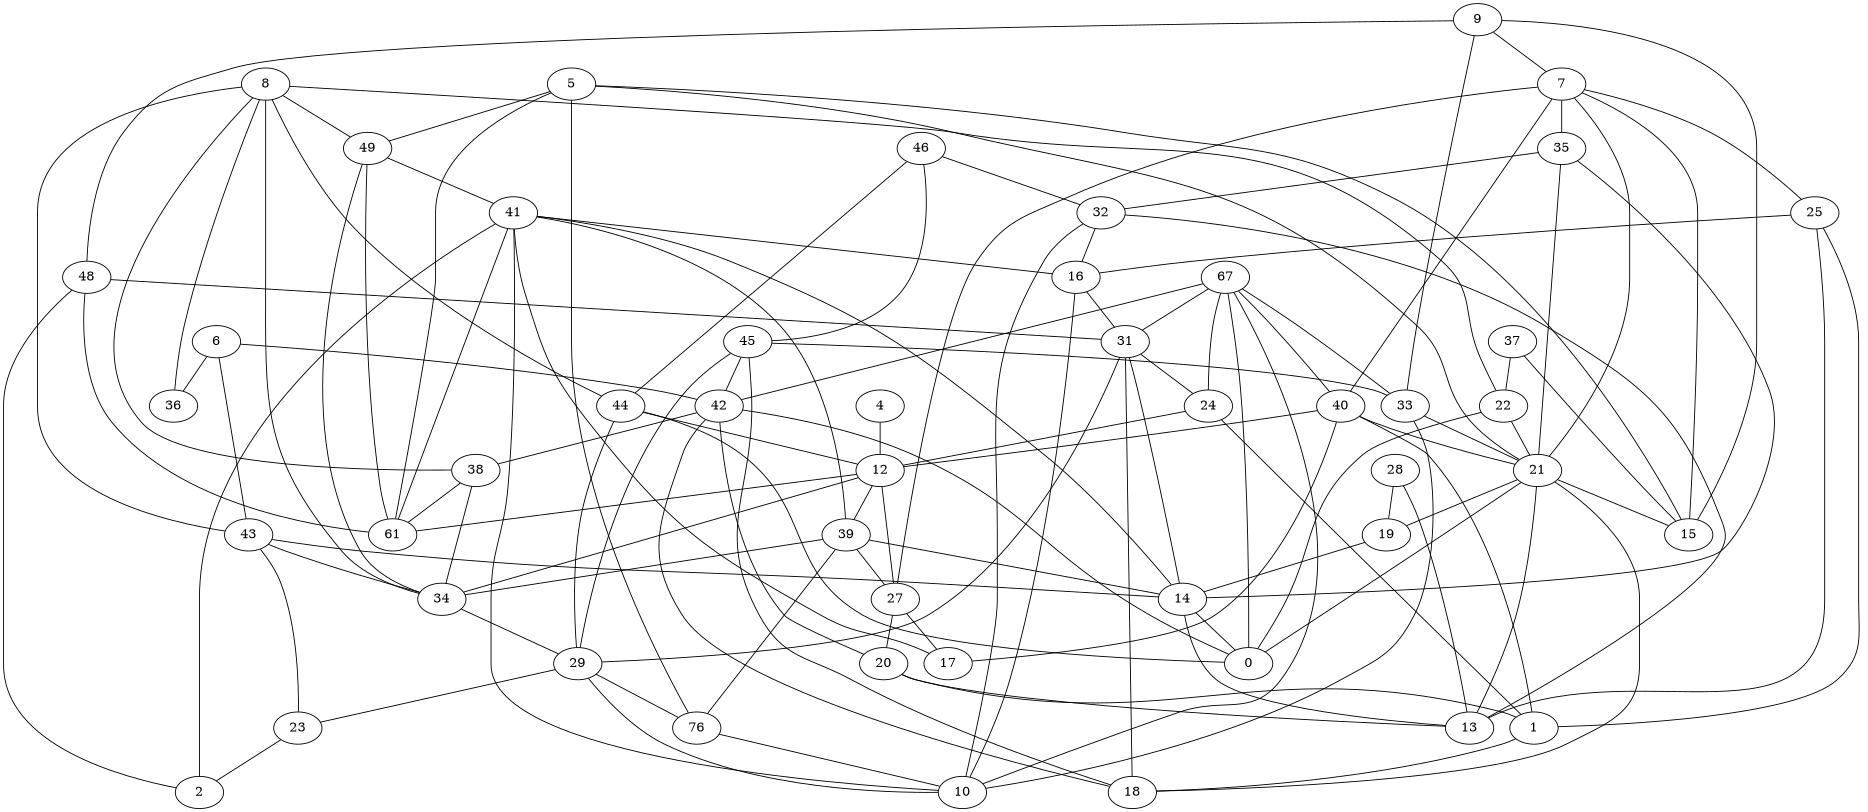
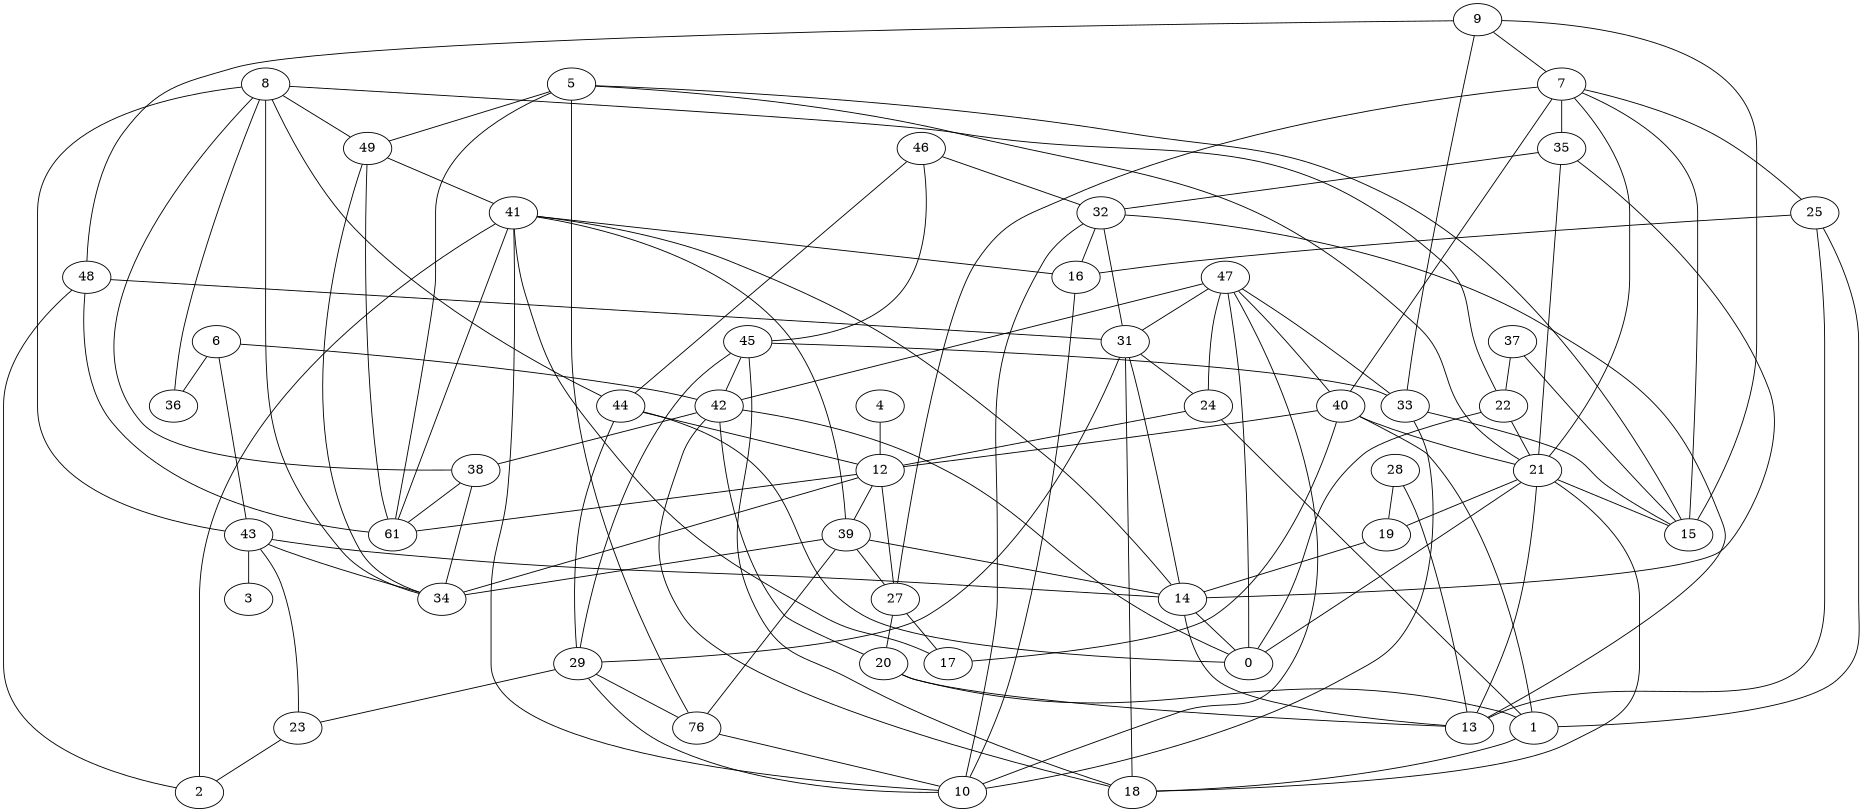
(1225, 277) -> (1225, 277)
(1096, 304) -> (1113, 277)
(1471, 438) -> (1564, 452)
none -> (249, 599)
(510, 631) -> none
